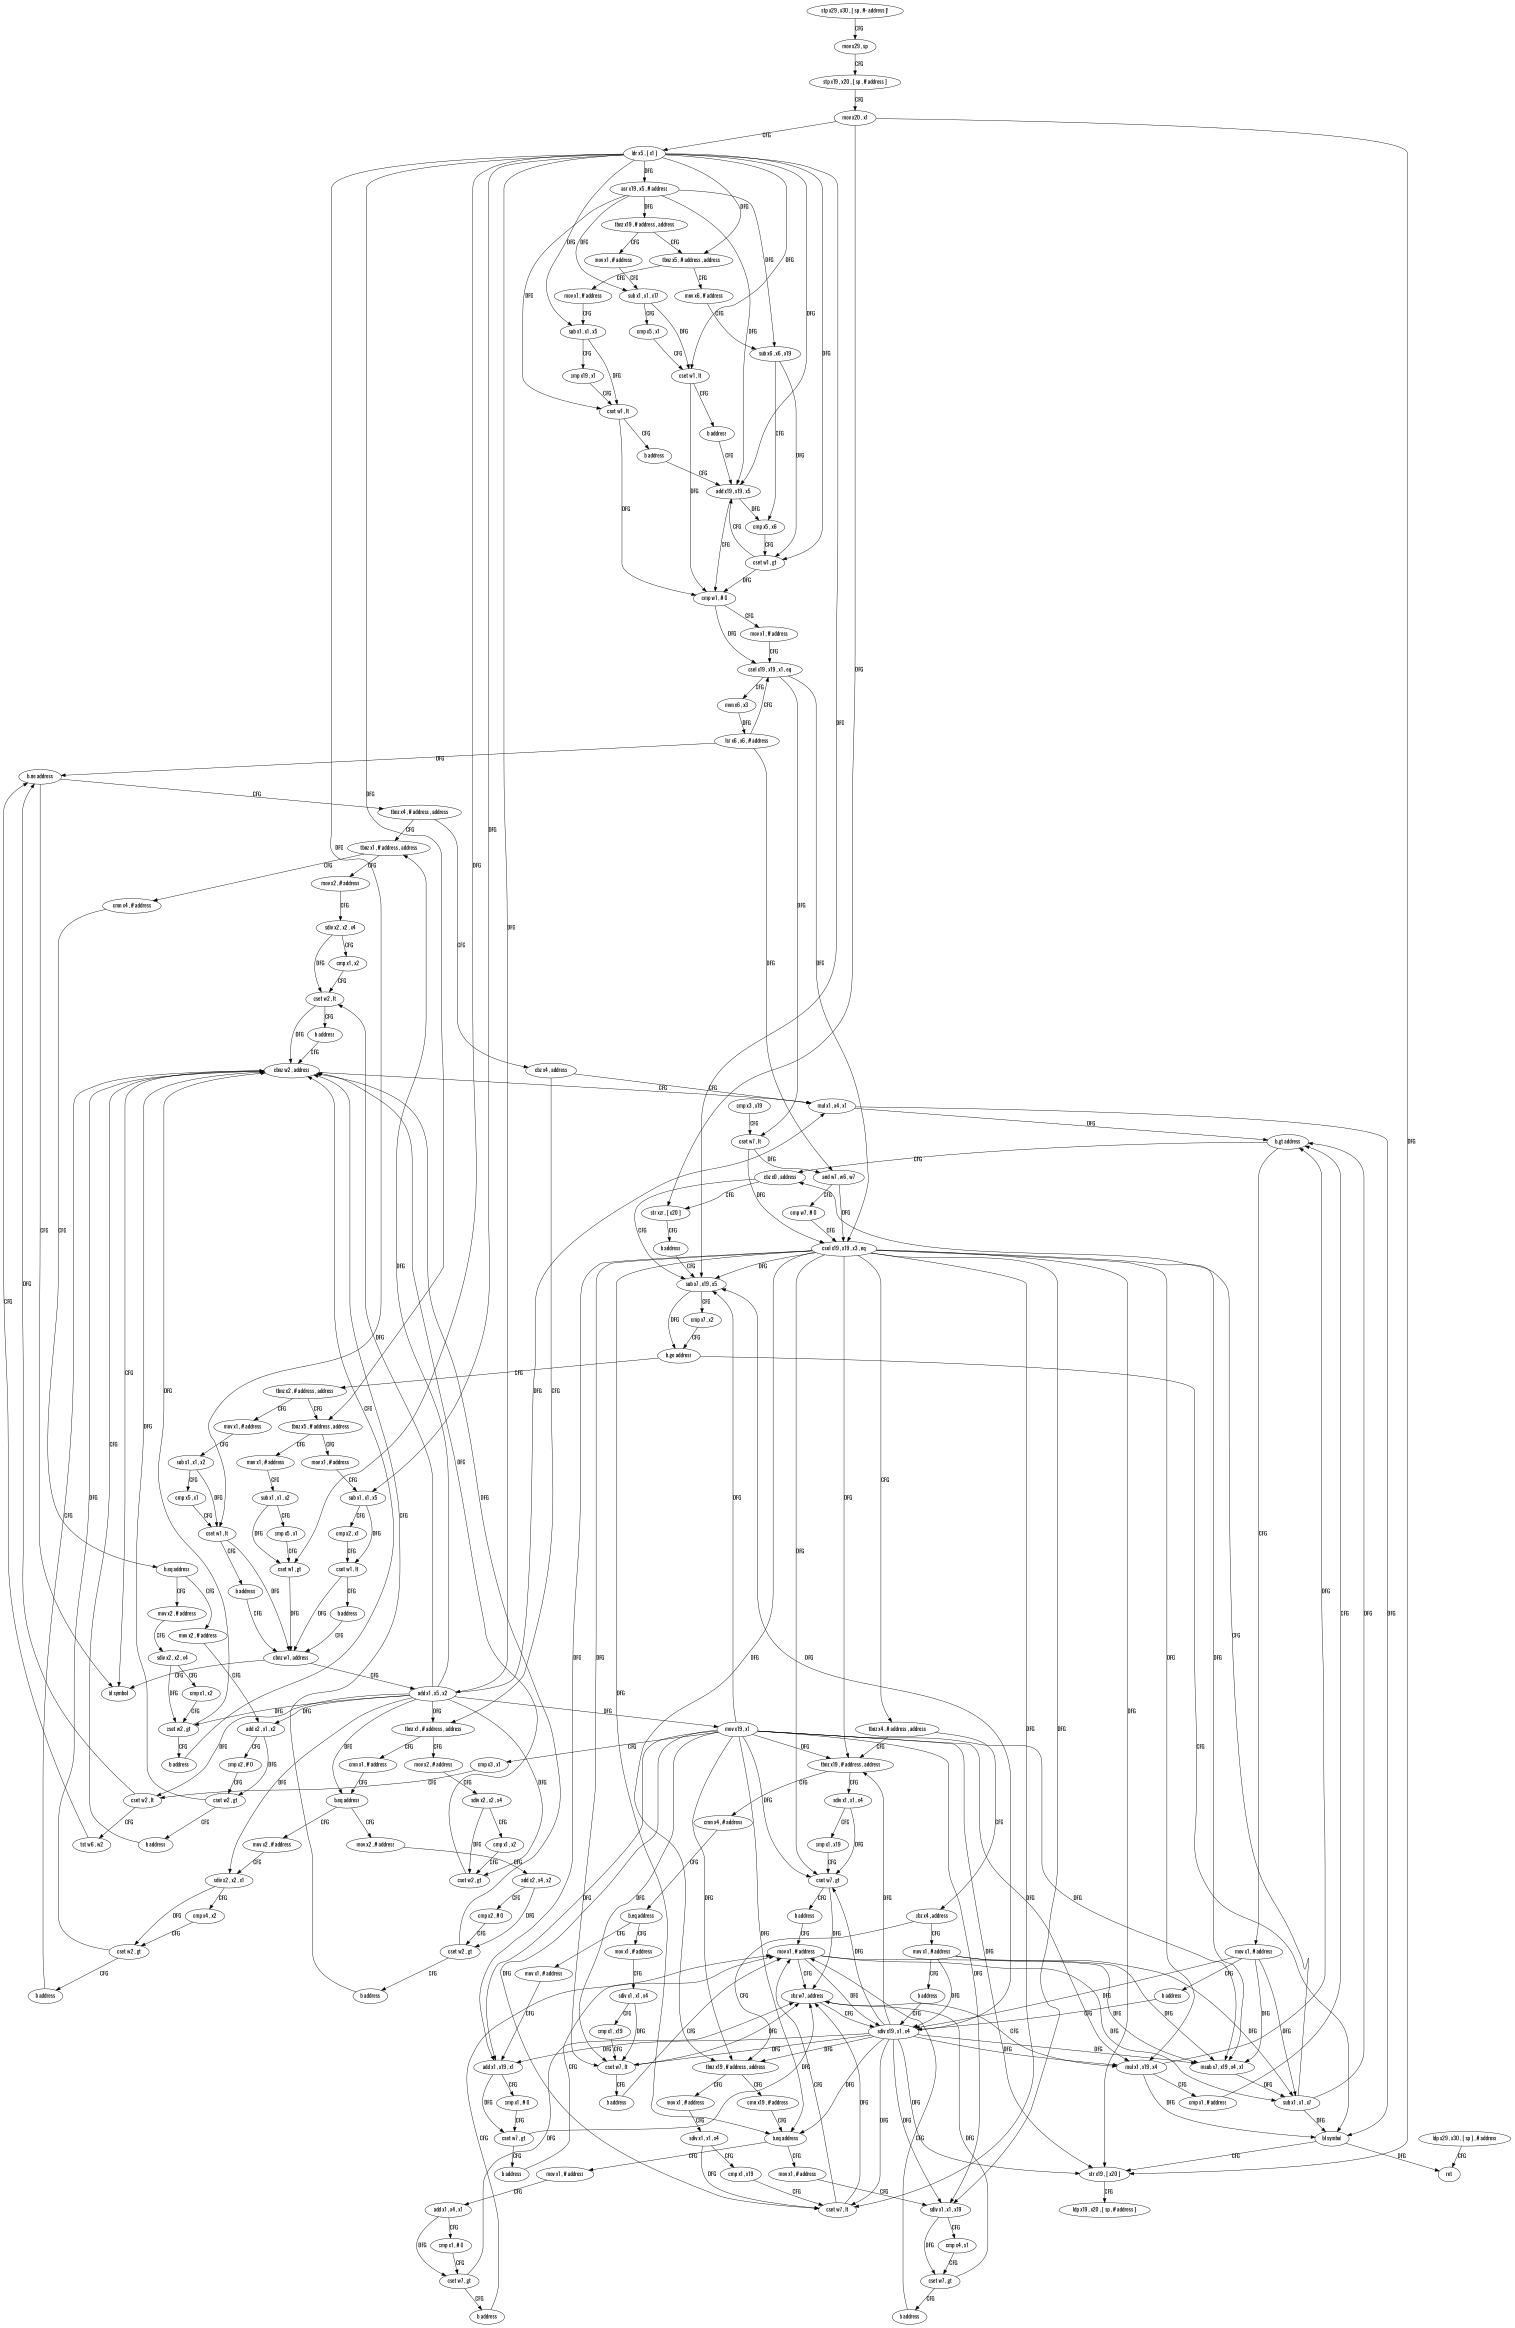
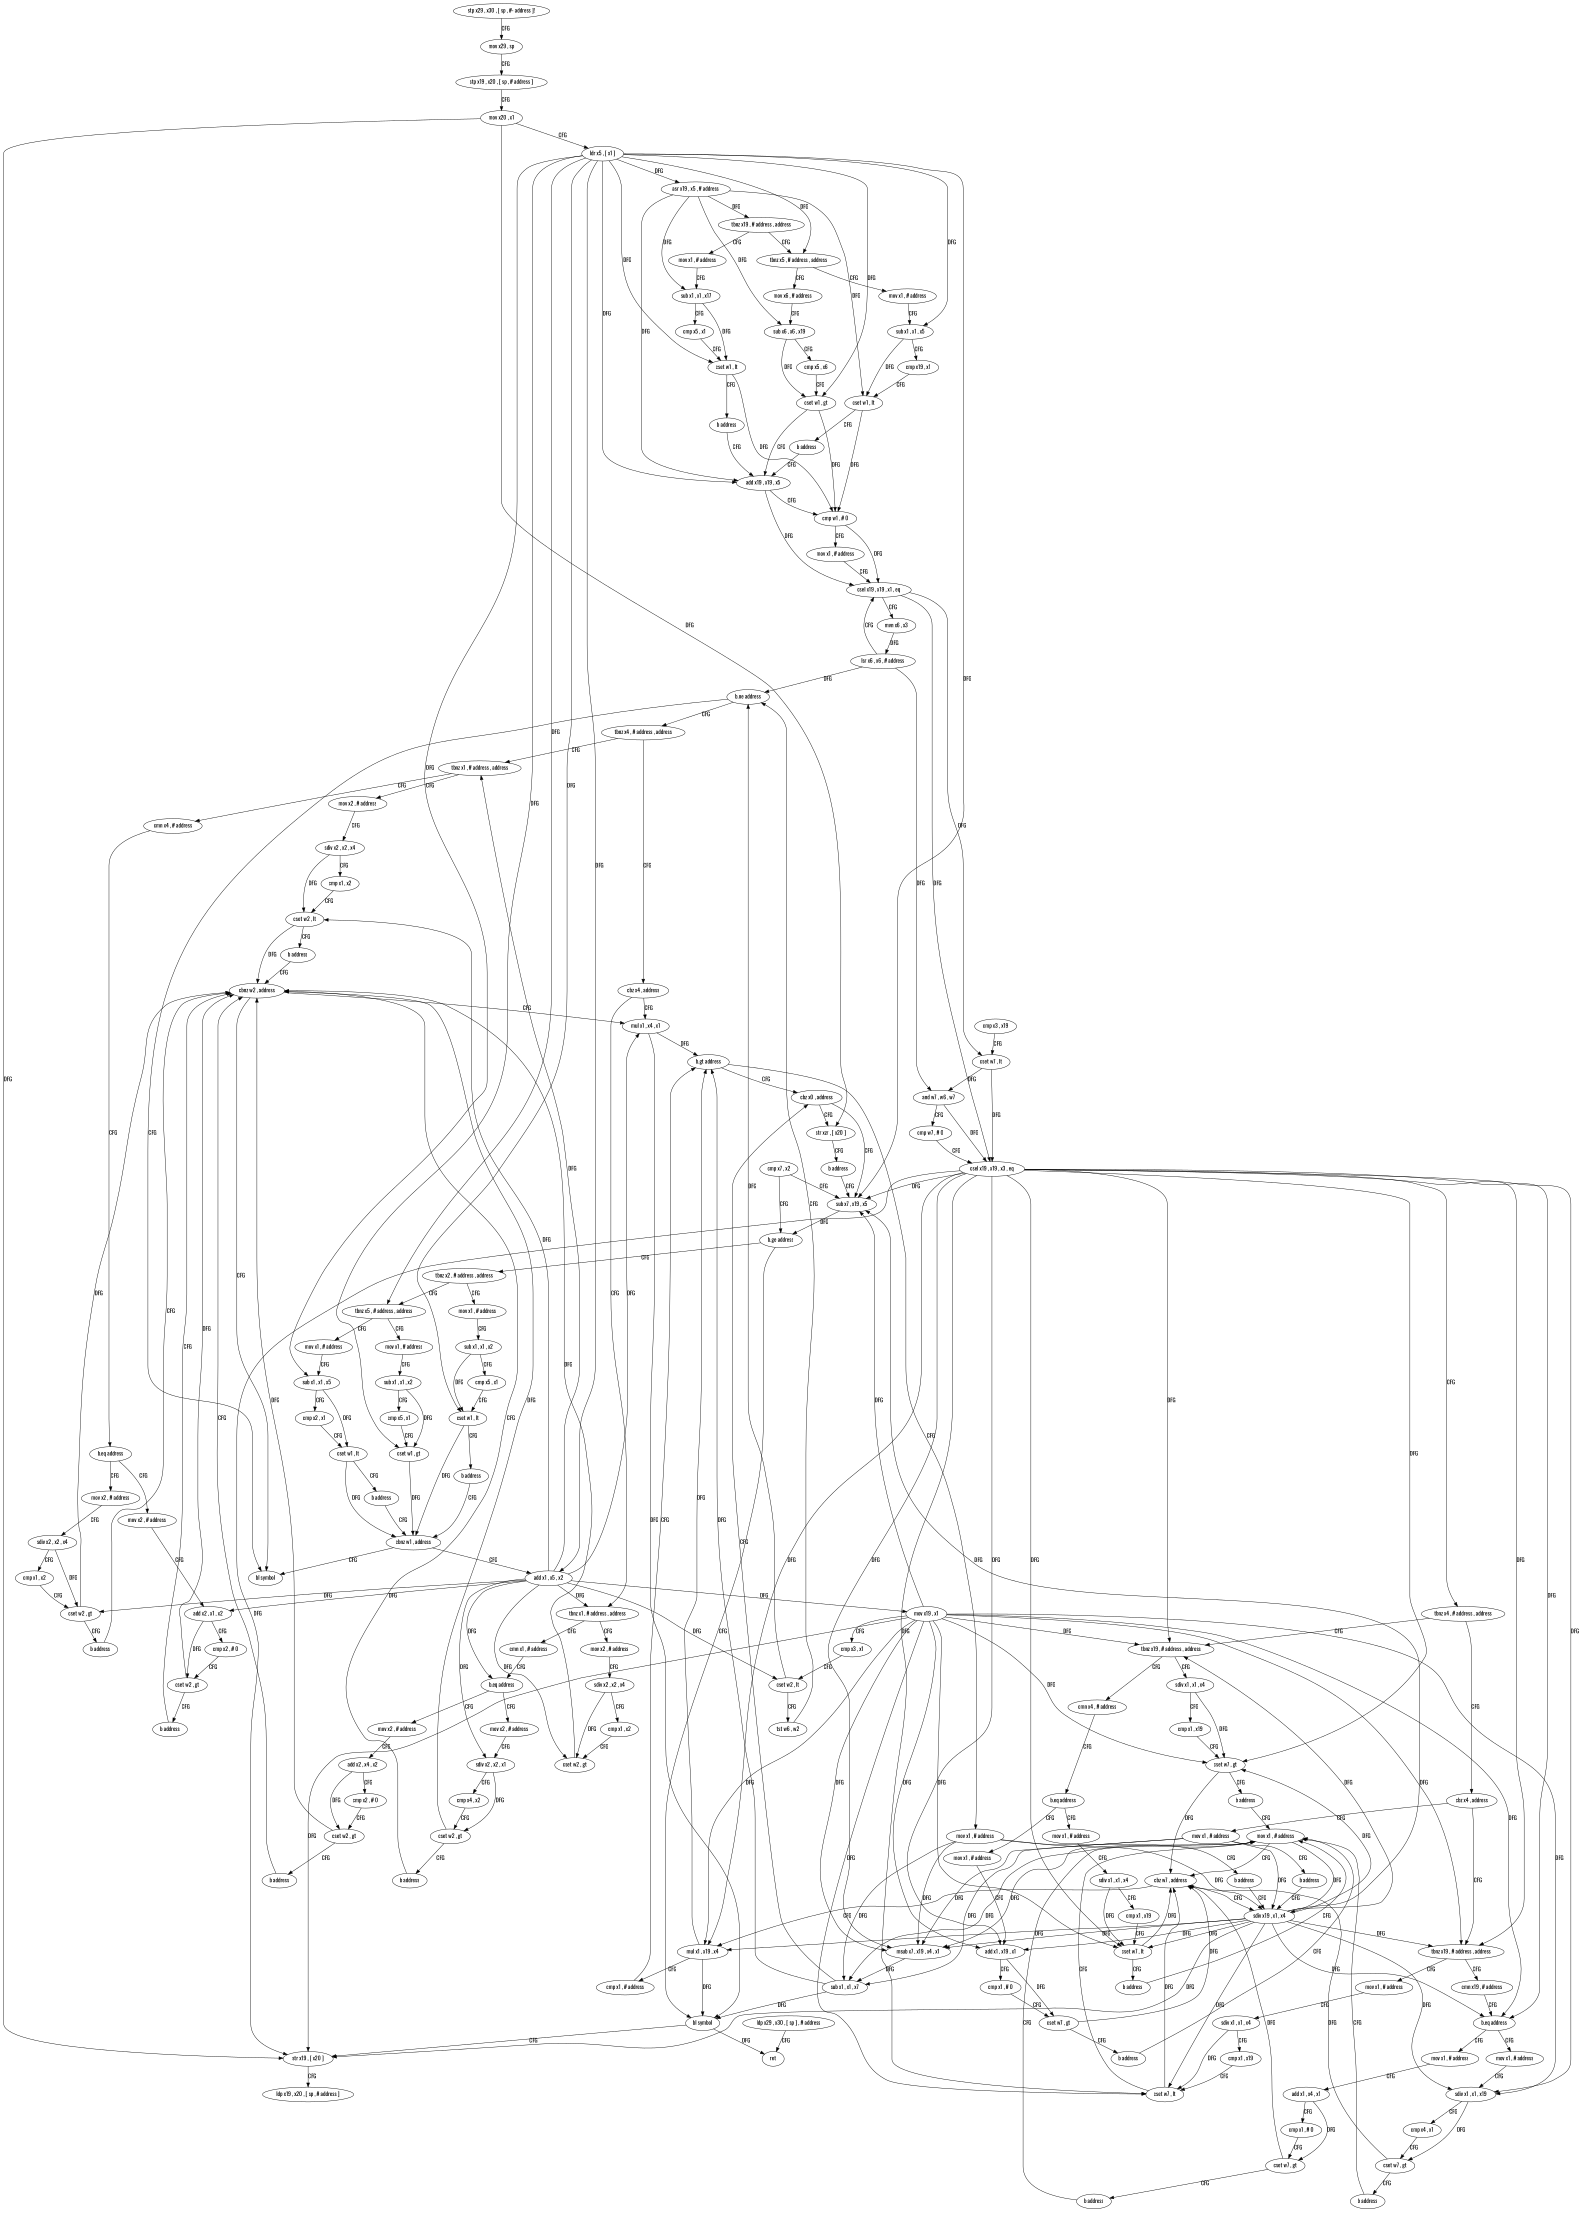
(748, 508) -> (793, 551)
(702, 1300) -> (813, 1186)
